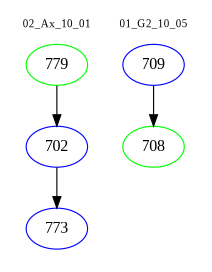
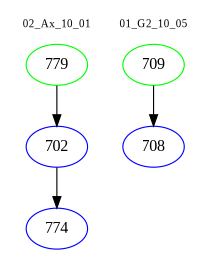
(154, 65) -> (154, 65)
(154, 147) -> (154, 147)
(57, 229) -> (57, 229)
